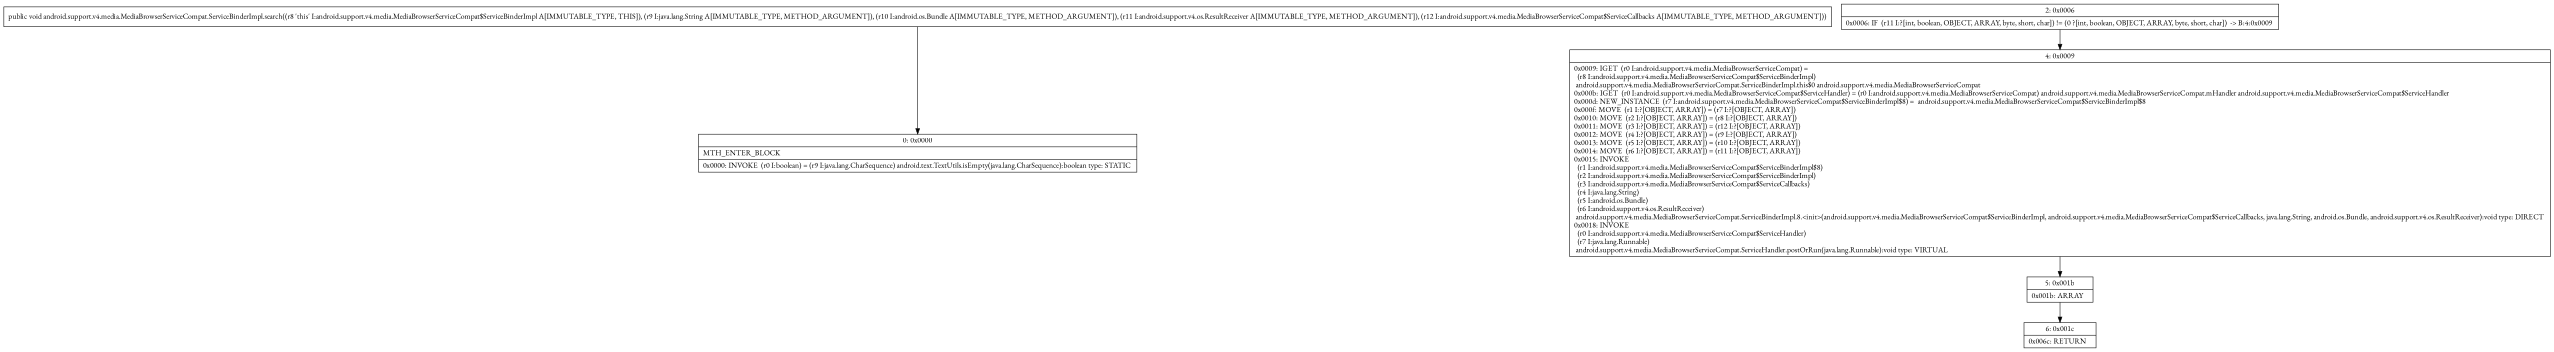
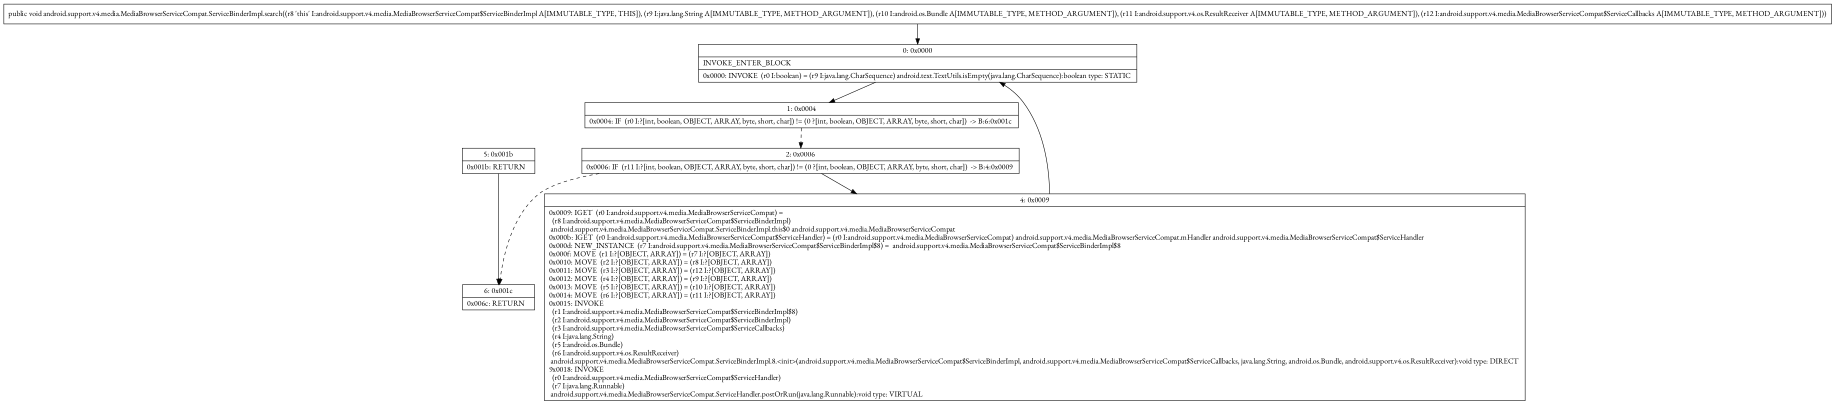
none -> (802, 115)
(742, 153) -> (747, 63)
none -> (528, 205)
(1603, 225) -> (578, 369)
(2060, 264) -> (1040, 134)
(2060, 296) -> (499, 167)
